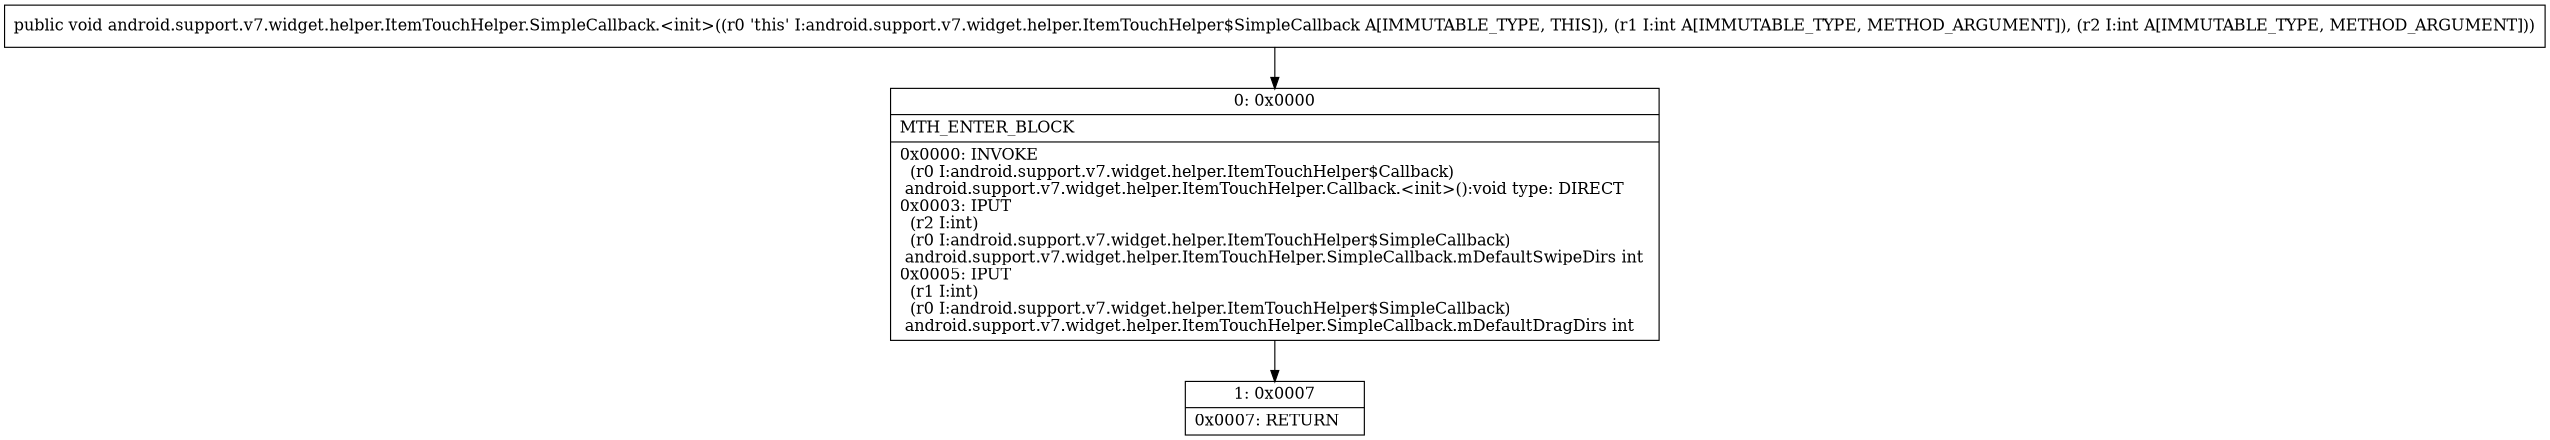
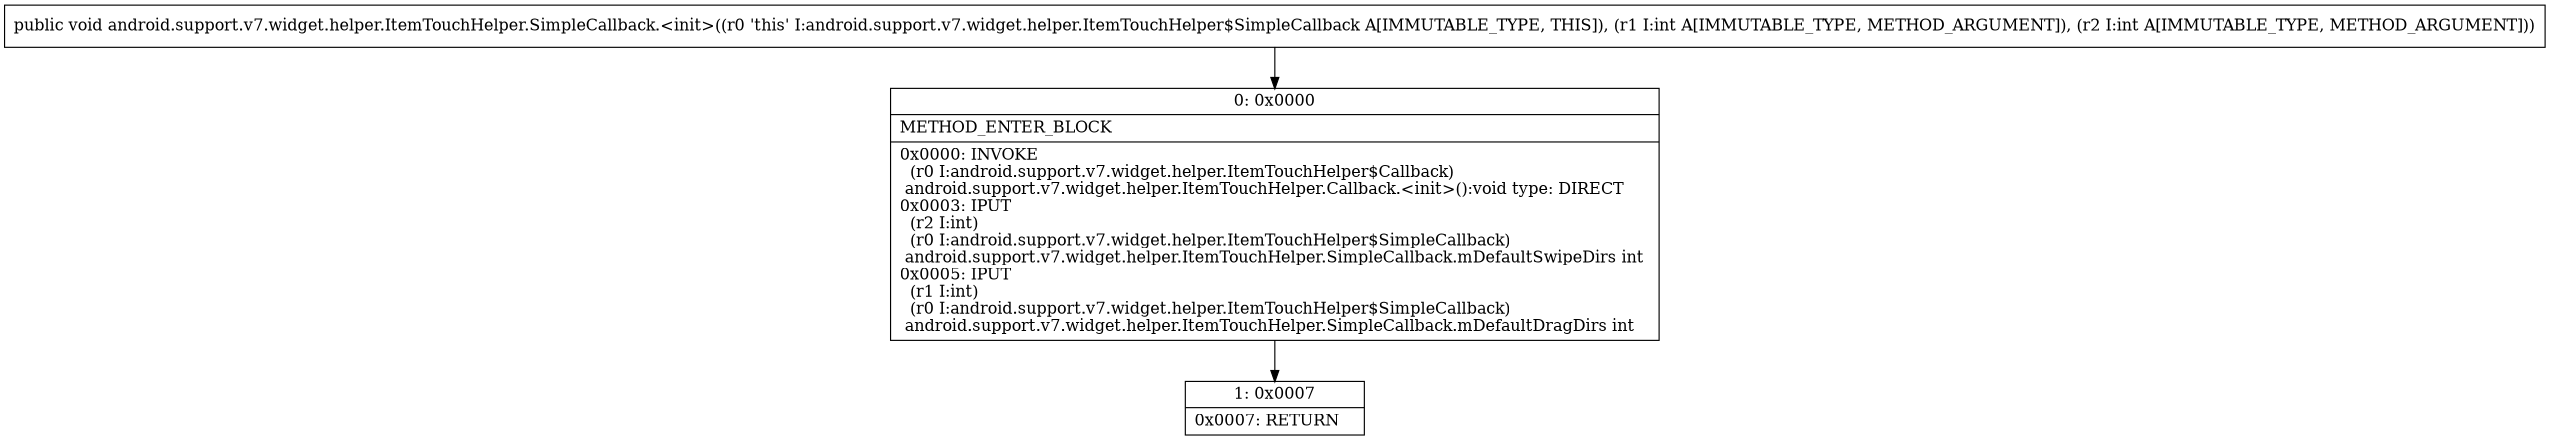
(987, 128) -> (1006, 128)
